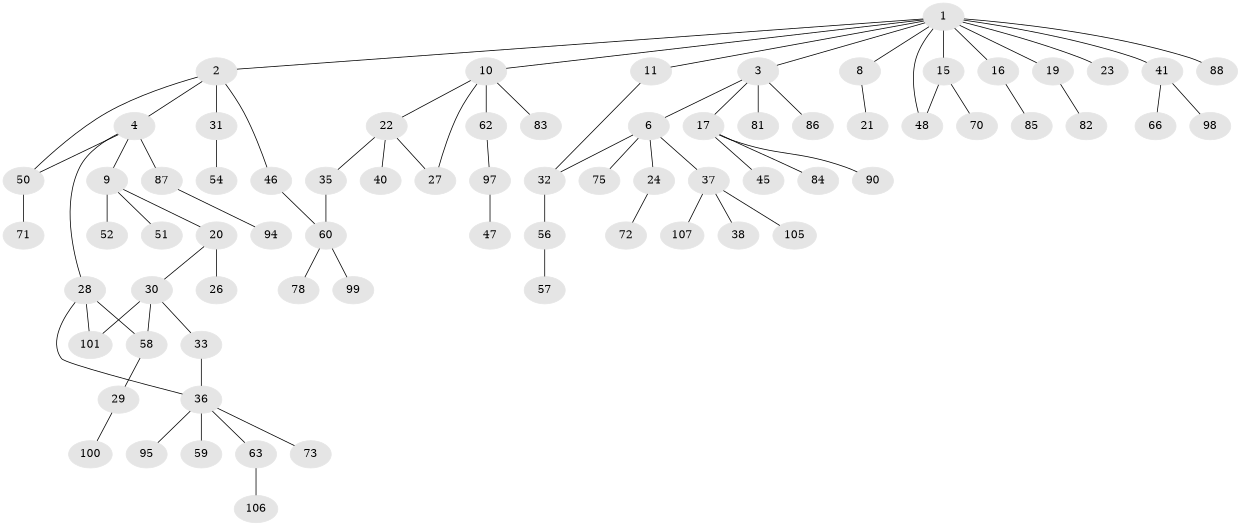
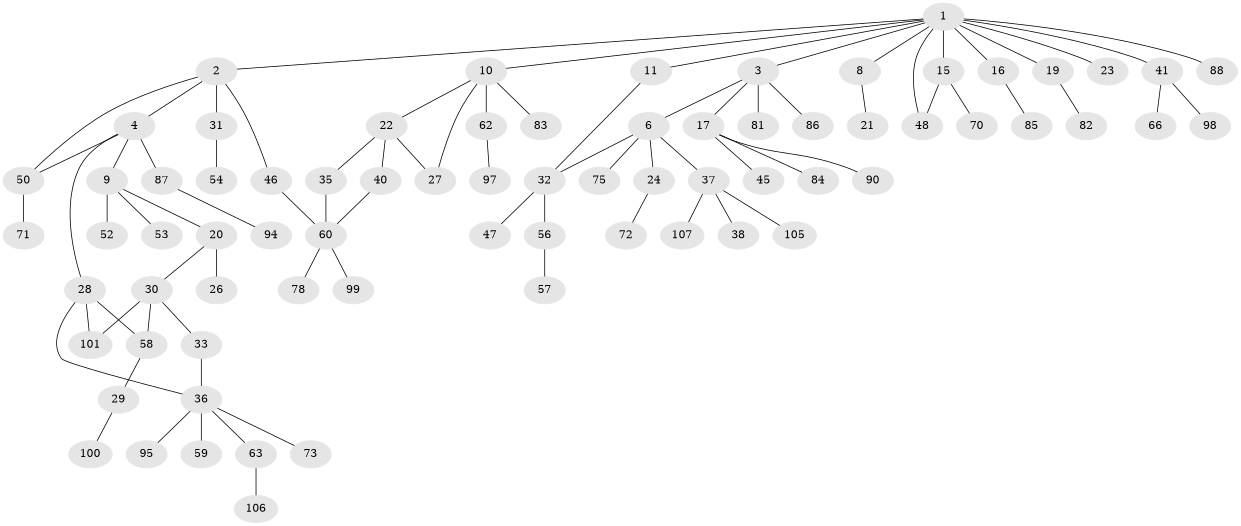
none -> (353, 208)
(490, 208) -> (517, 208)
(162, 236) -> (162, 236)
